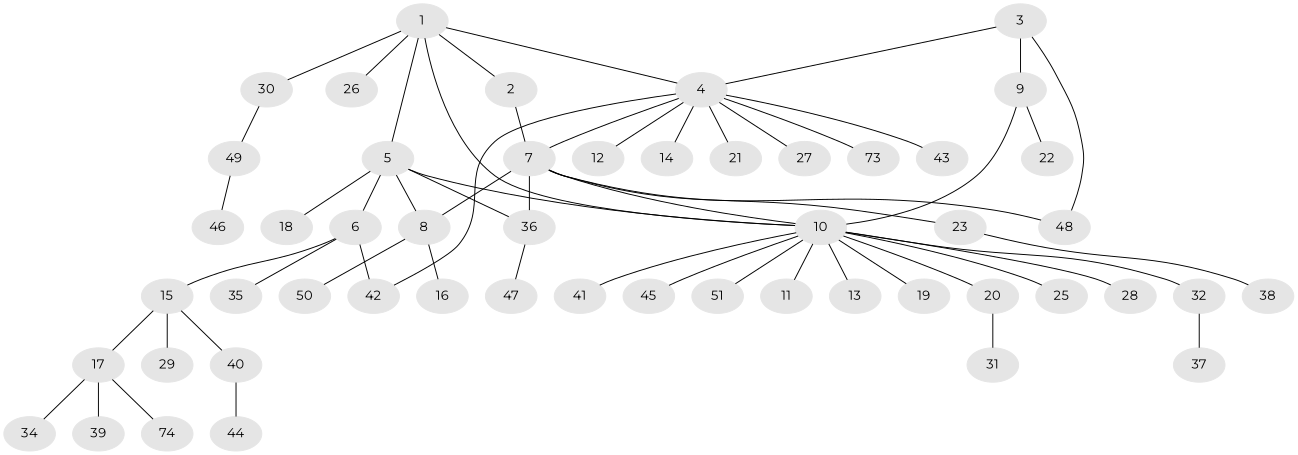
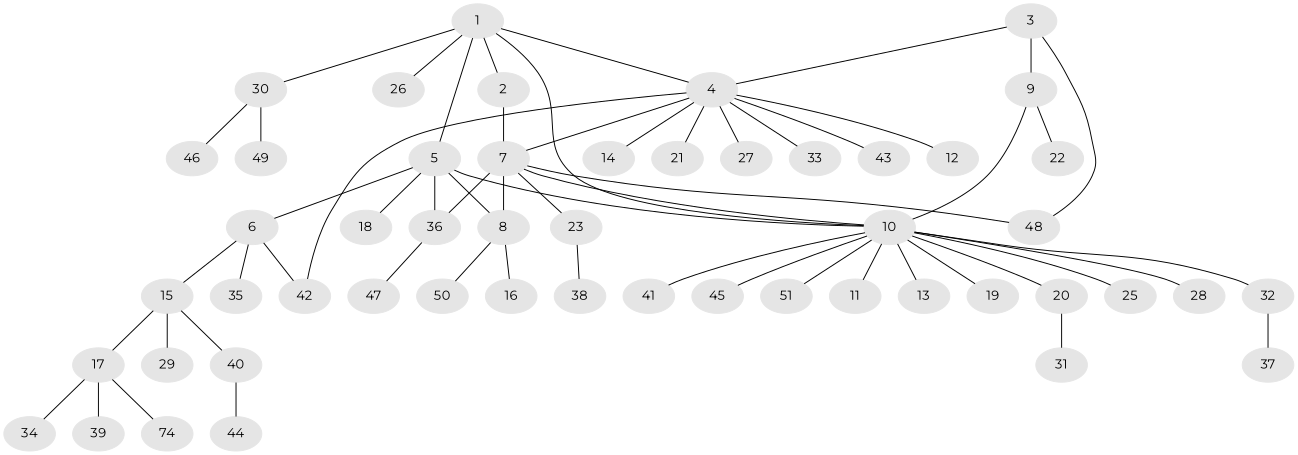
(873, 159) -> (815, 159)
(226, 193) -> (227, 124)
